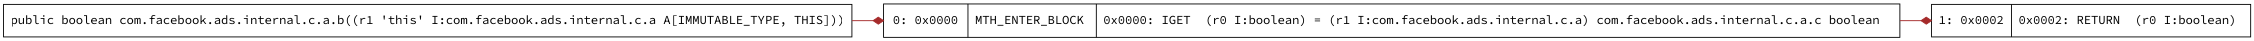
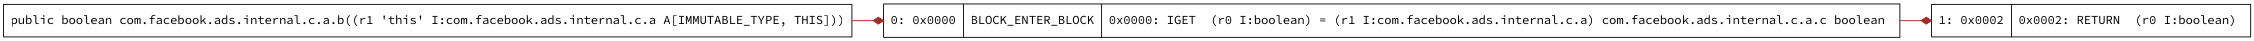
(1030, 20) -> (1033, 20)
